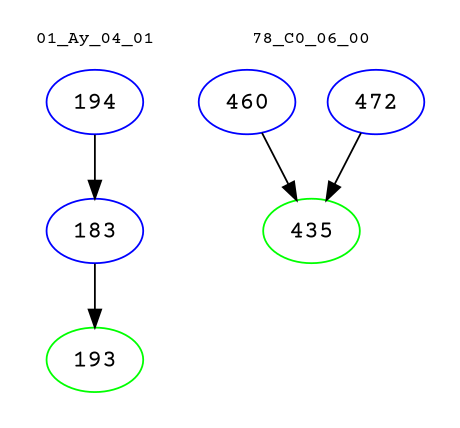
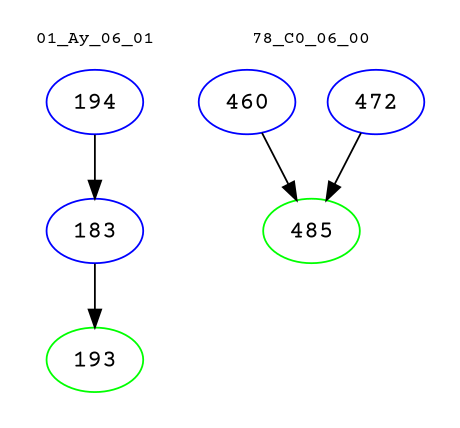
(96, 38) -> (96, 38)
(312, 231) -> (312, 231)
